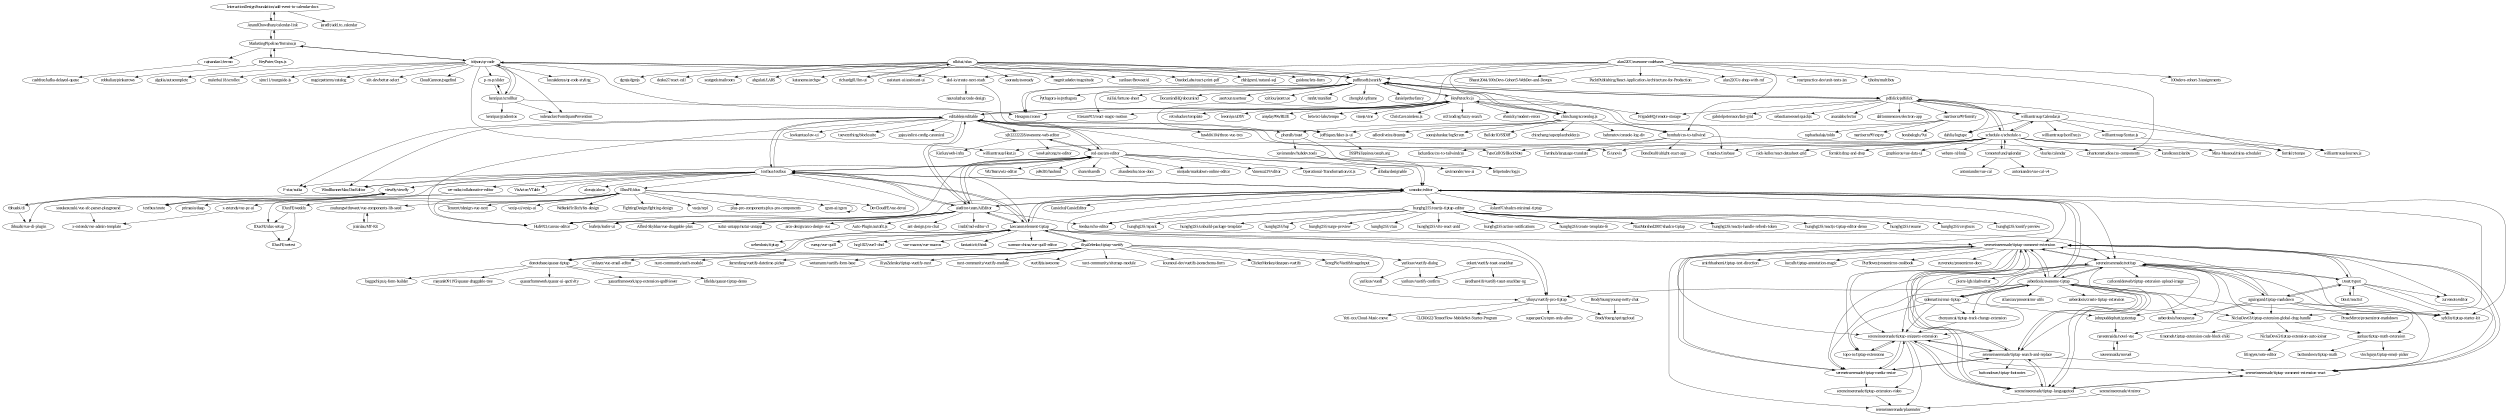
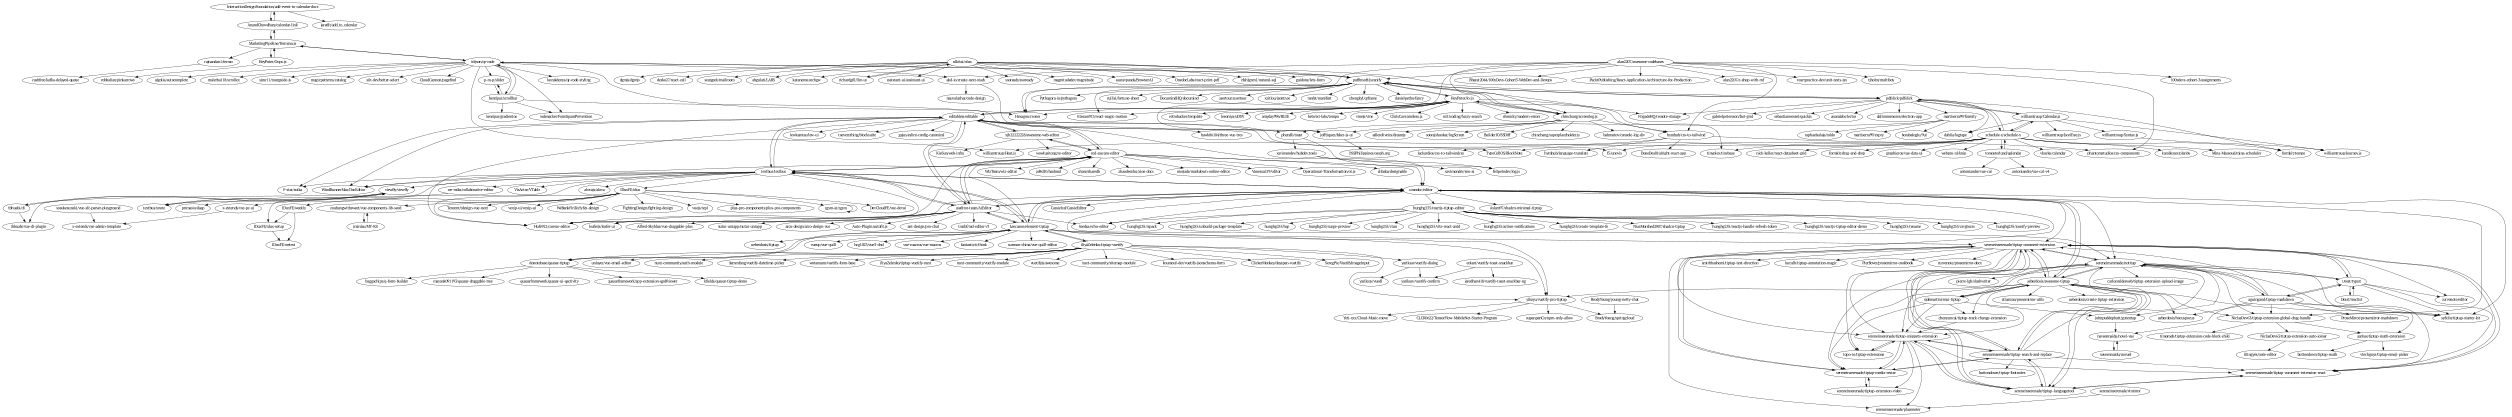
(1134, 80) -> (1134, 80)
(2145, 310) -> (2148, 310)
(1882, 400) -> (1869, 384)
